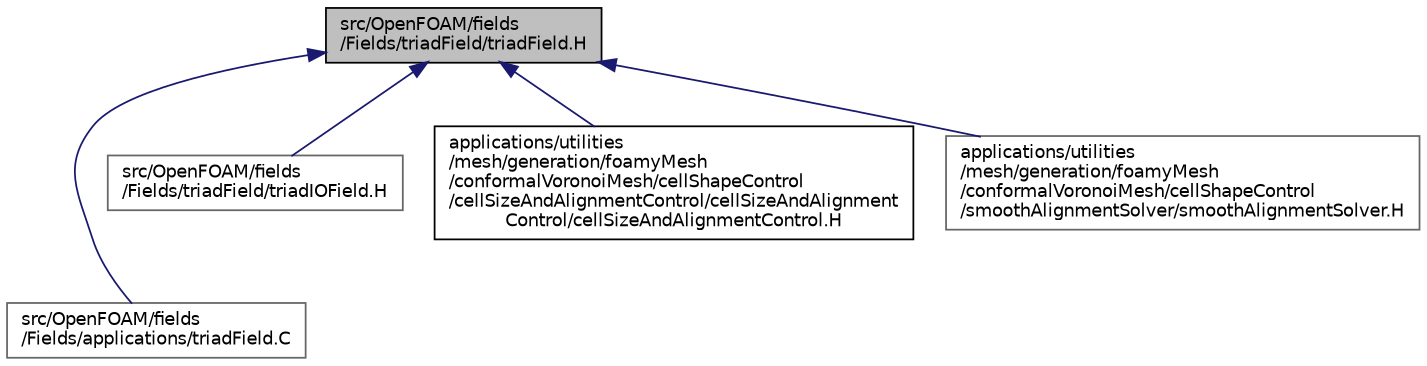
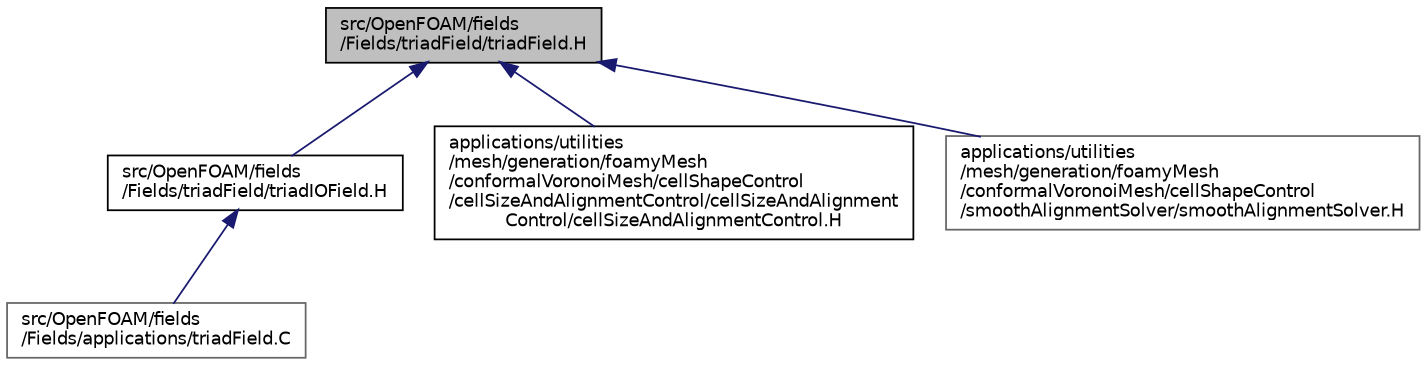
(105, 115) -> (201, 264)
(255, 183) -> (255, 183)
